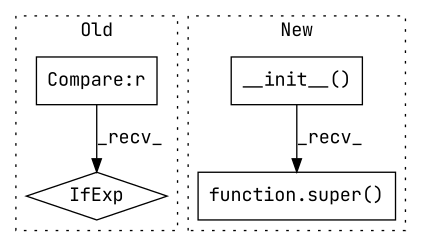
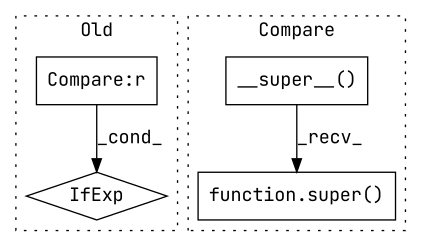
(297, 31) -> (297, 31)
(297, 81) -> (297, 81)
(130, 138) -> (130, 138)
